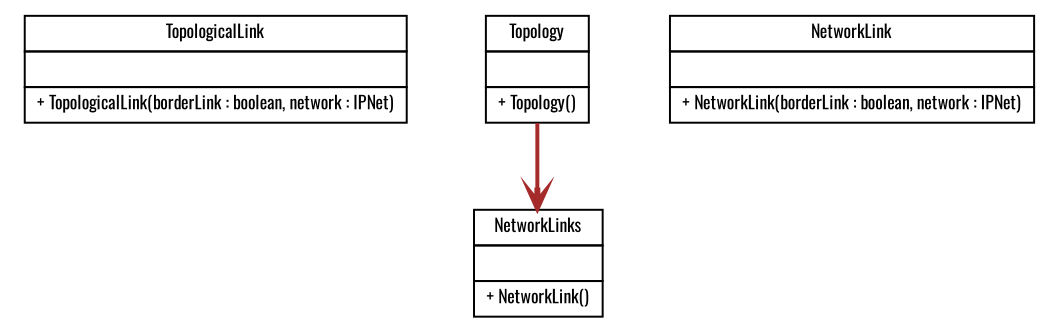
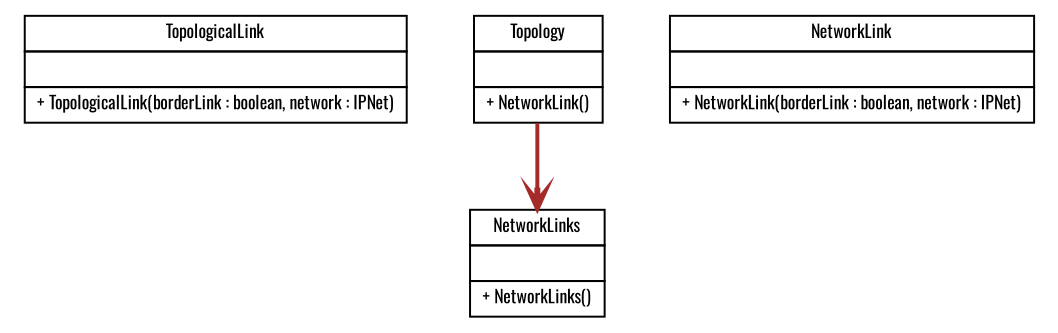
(537, 104) -> (538, 104)
(538, 298) -> (537, 298)
